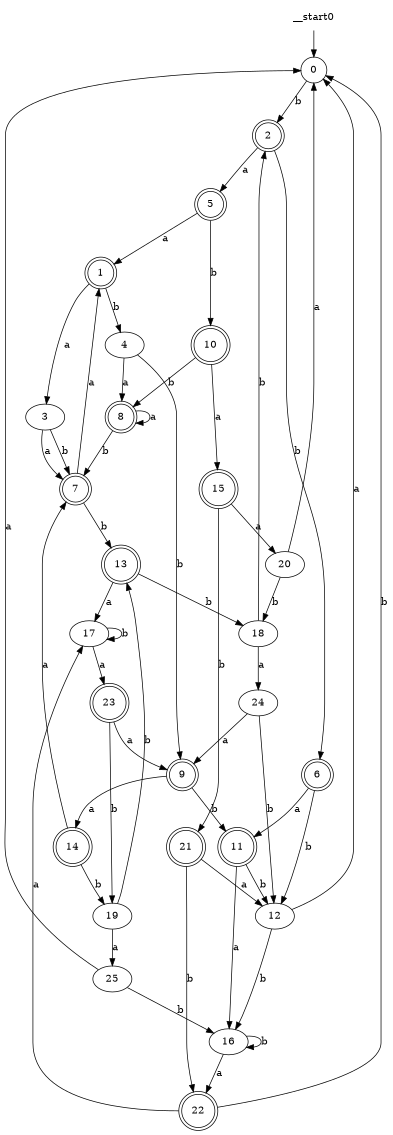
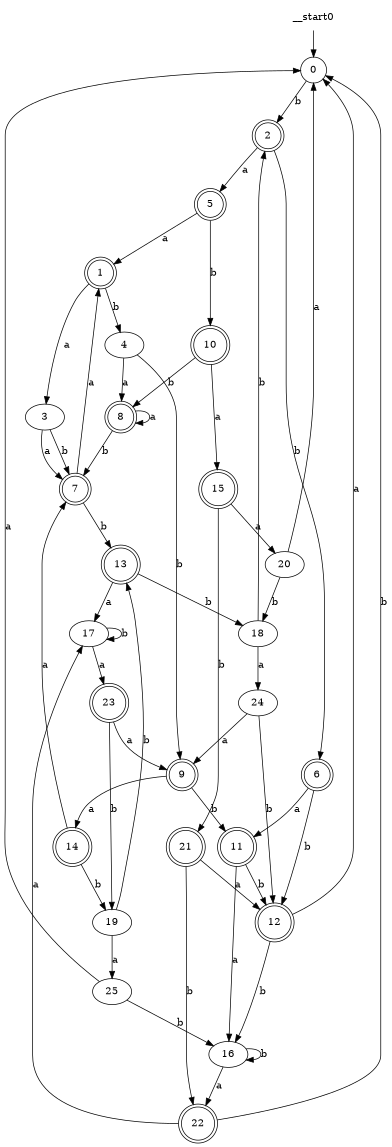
(275, 916) -> (275, 922)
